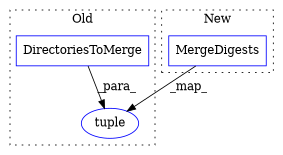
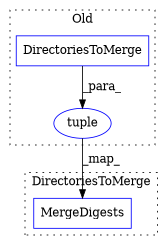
(218, 20) -> (91, 182)
(165, 86) -> (82, 164)
